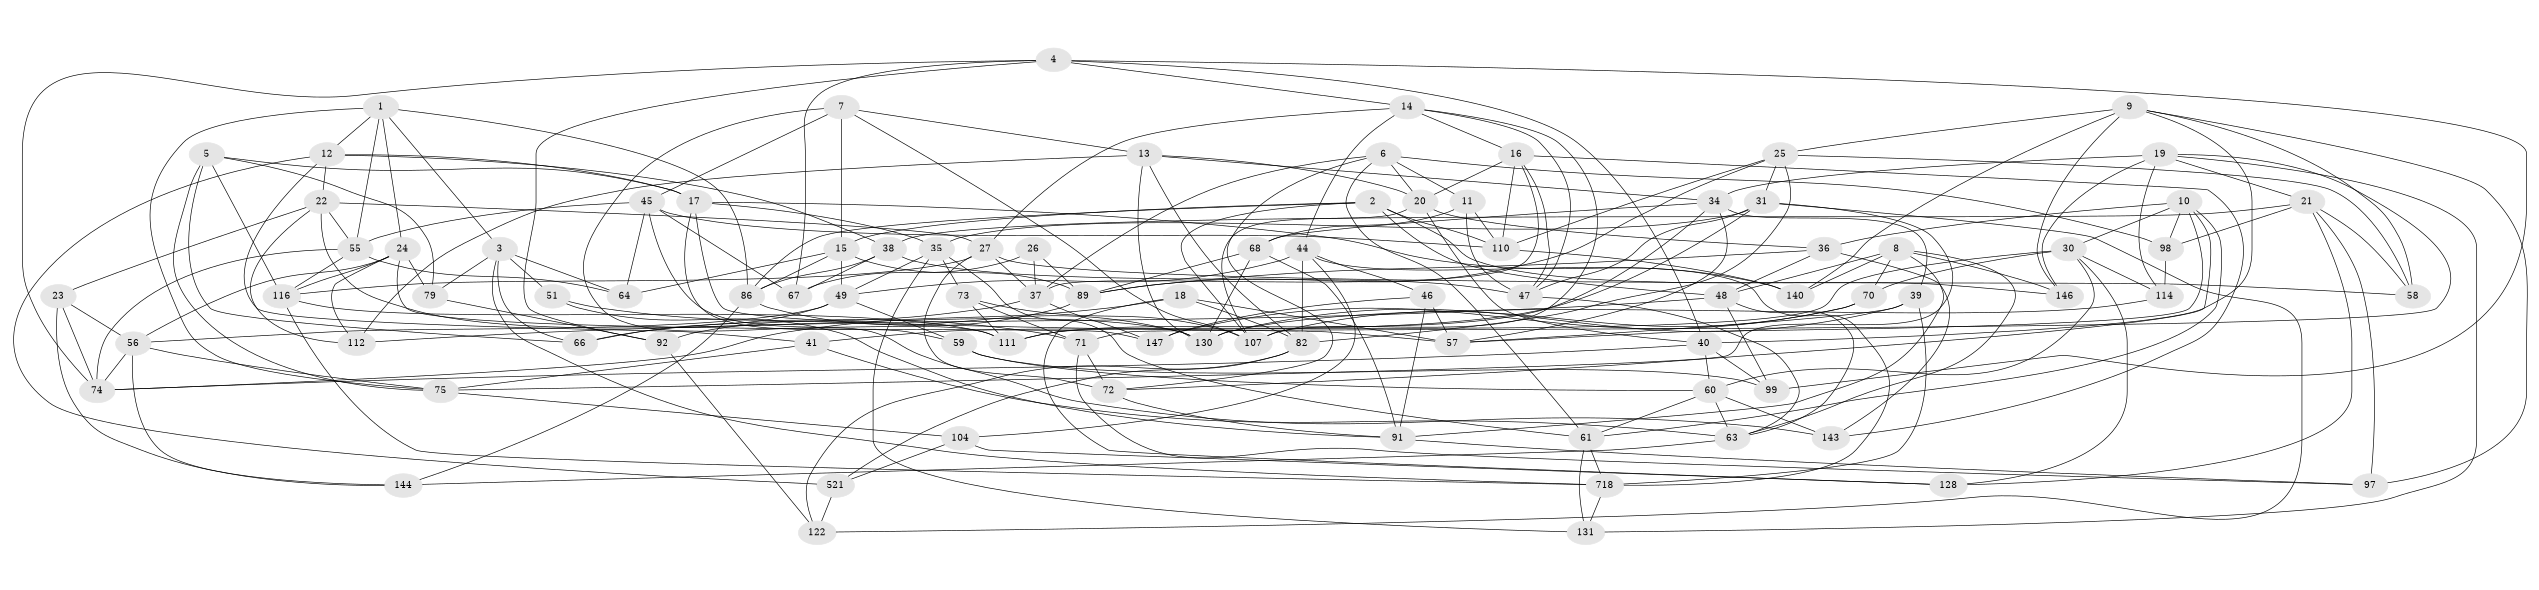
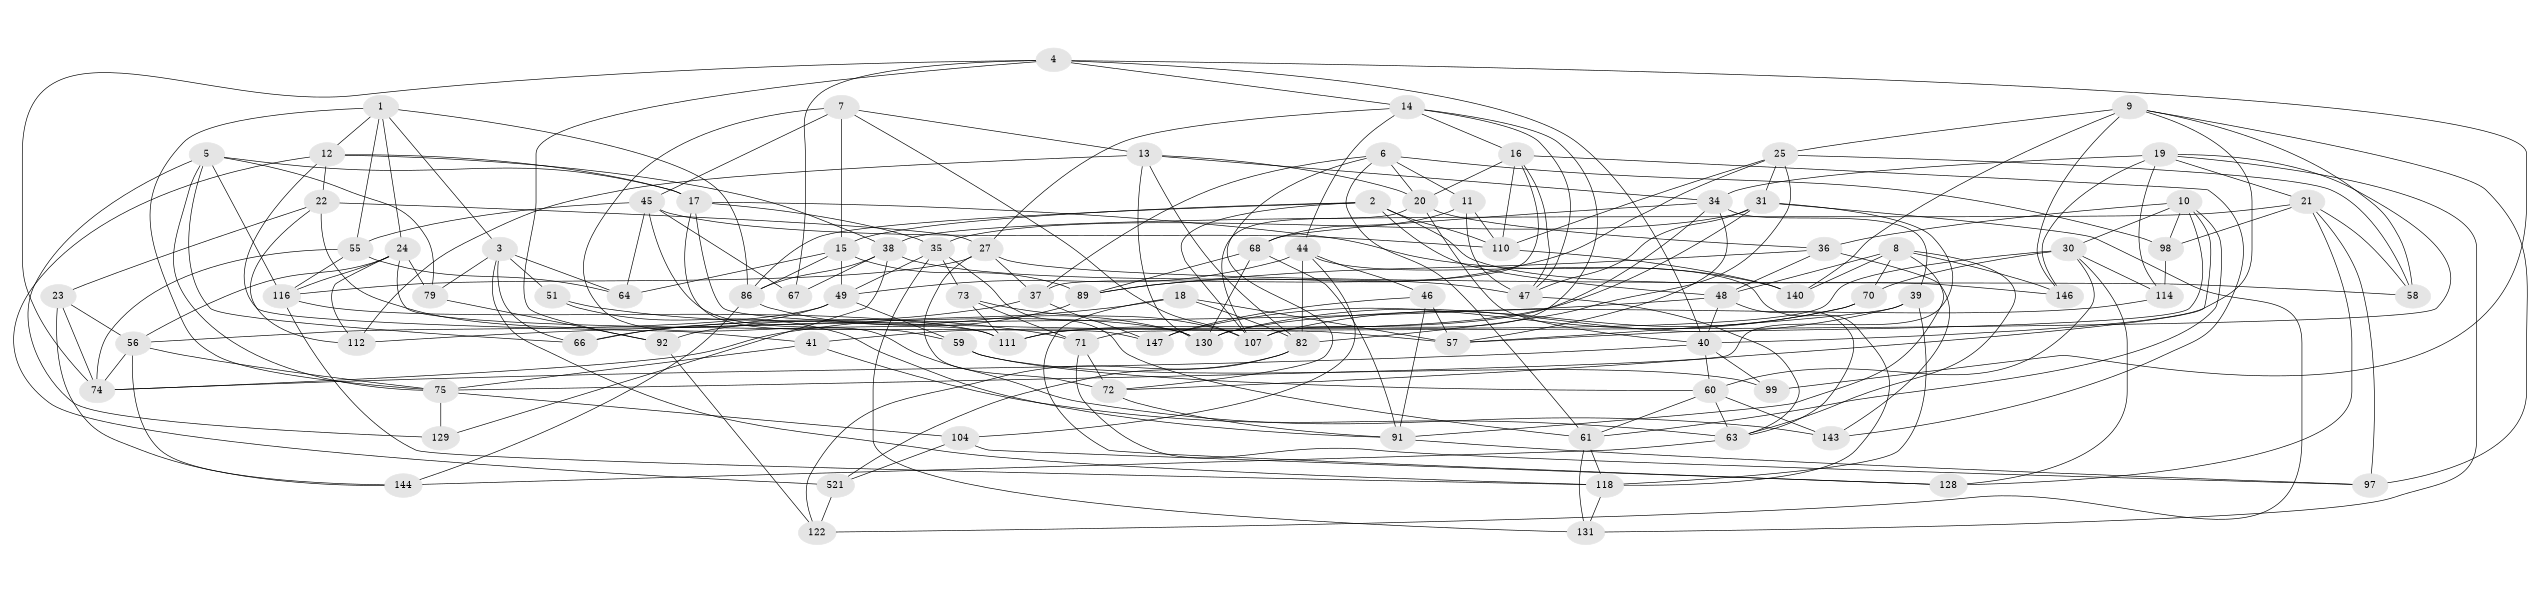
(339, 225) -> none
(1033, 249) -> none
(1749, 347) -> (1714, 317)
none -> (441, 438)
(1605, 486) -> (1605, 486)
